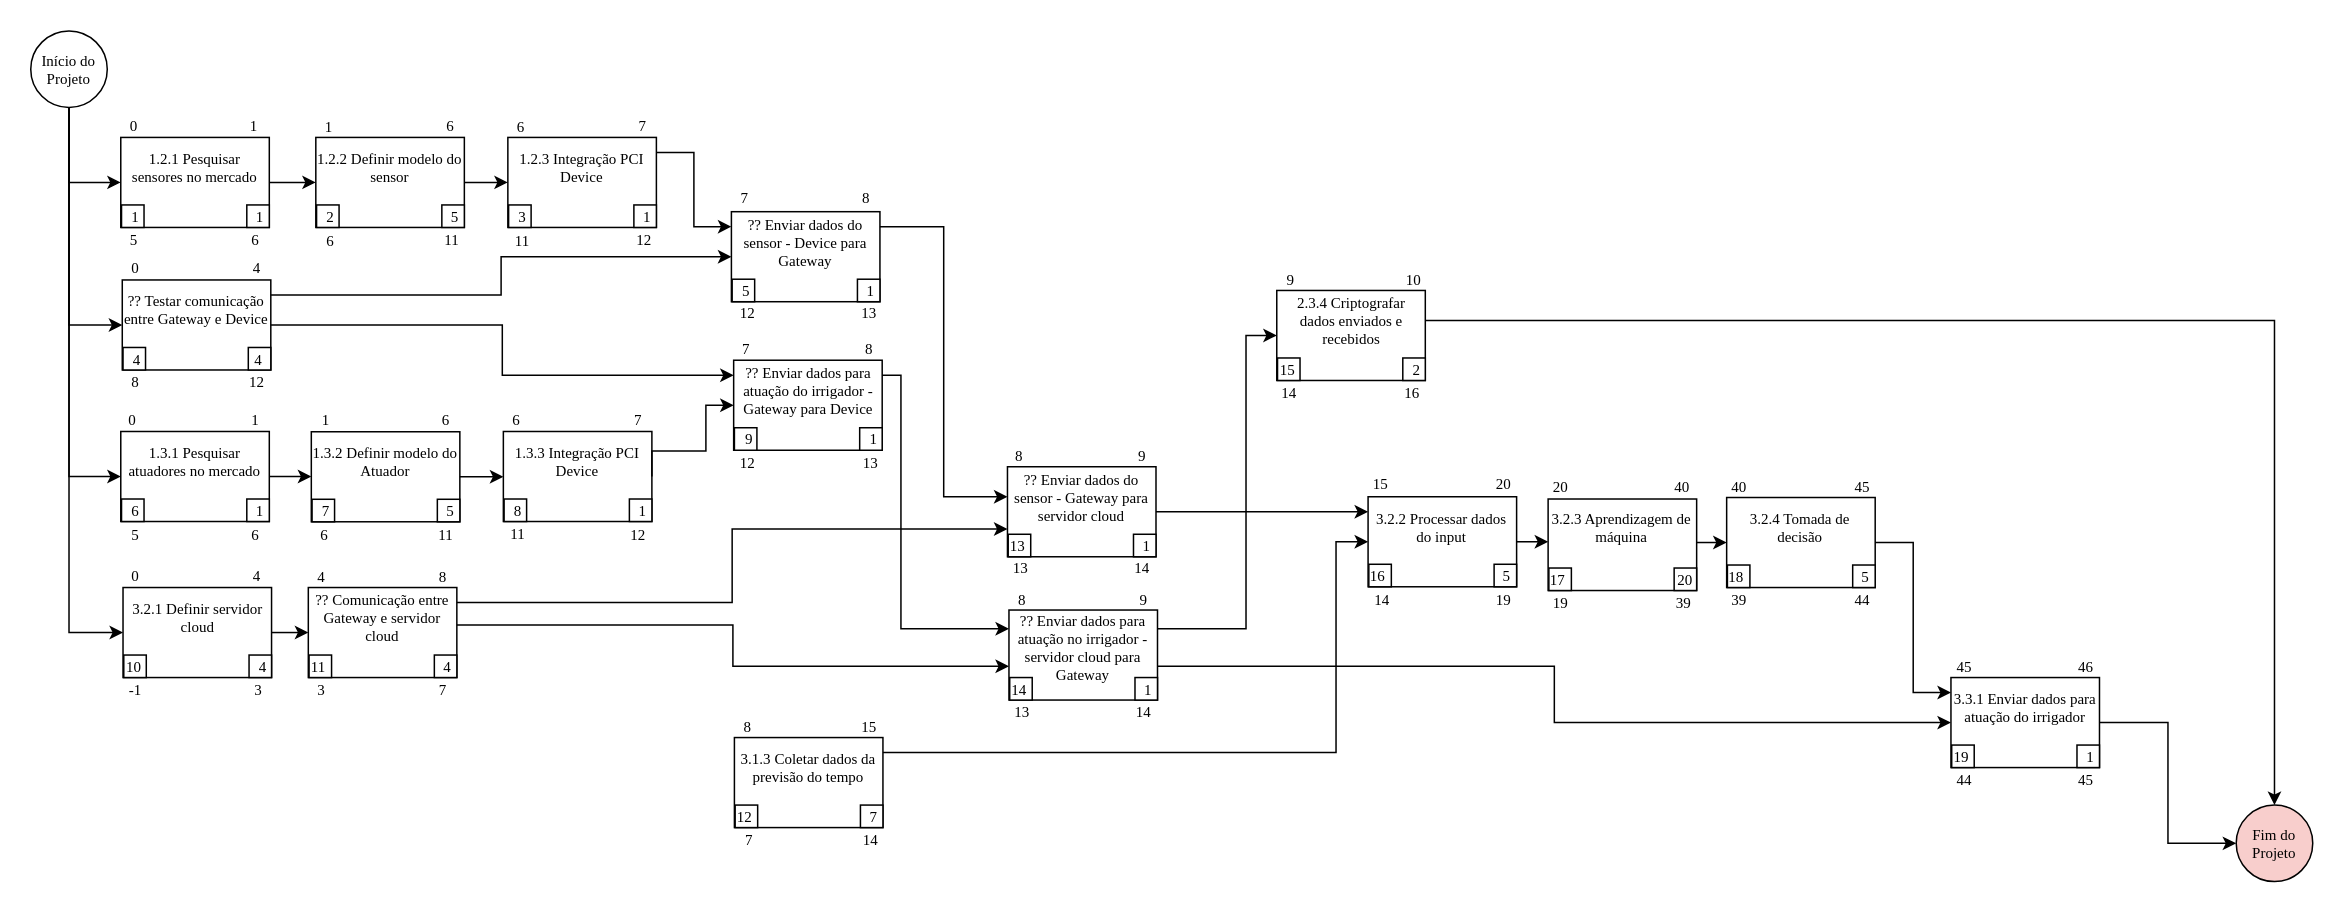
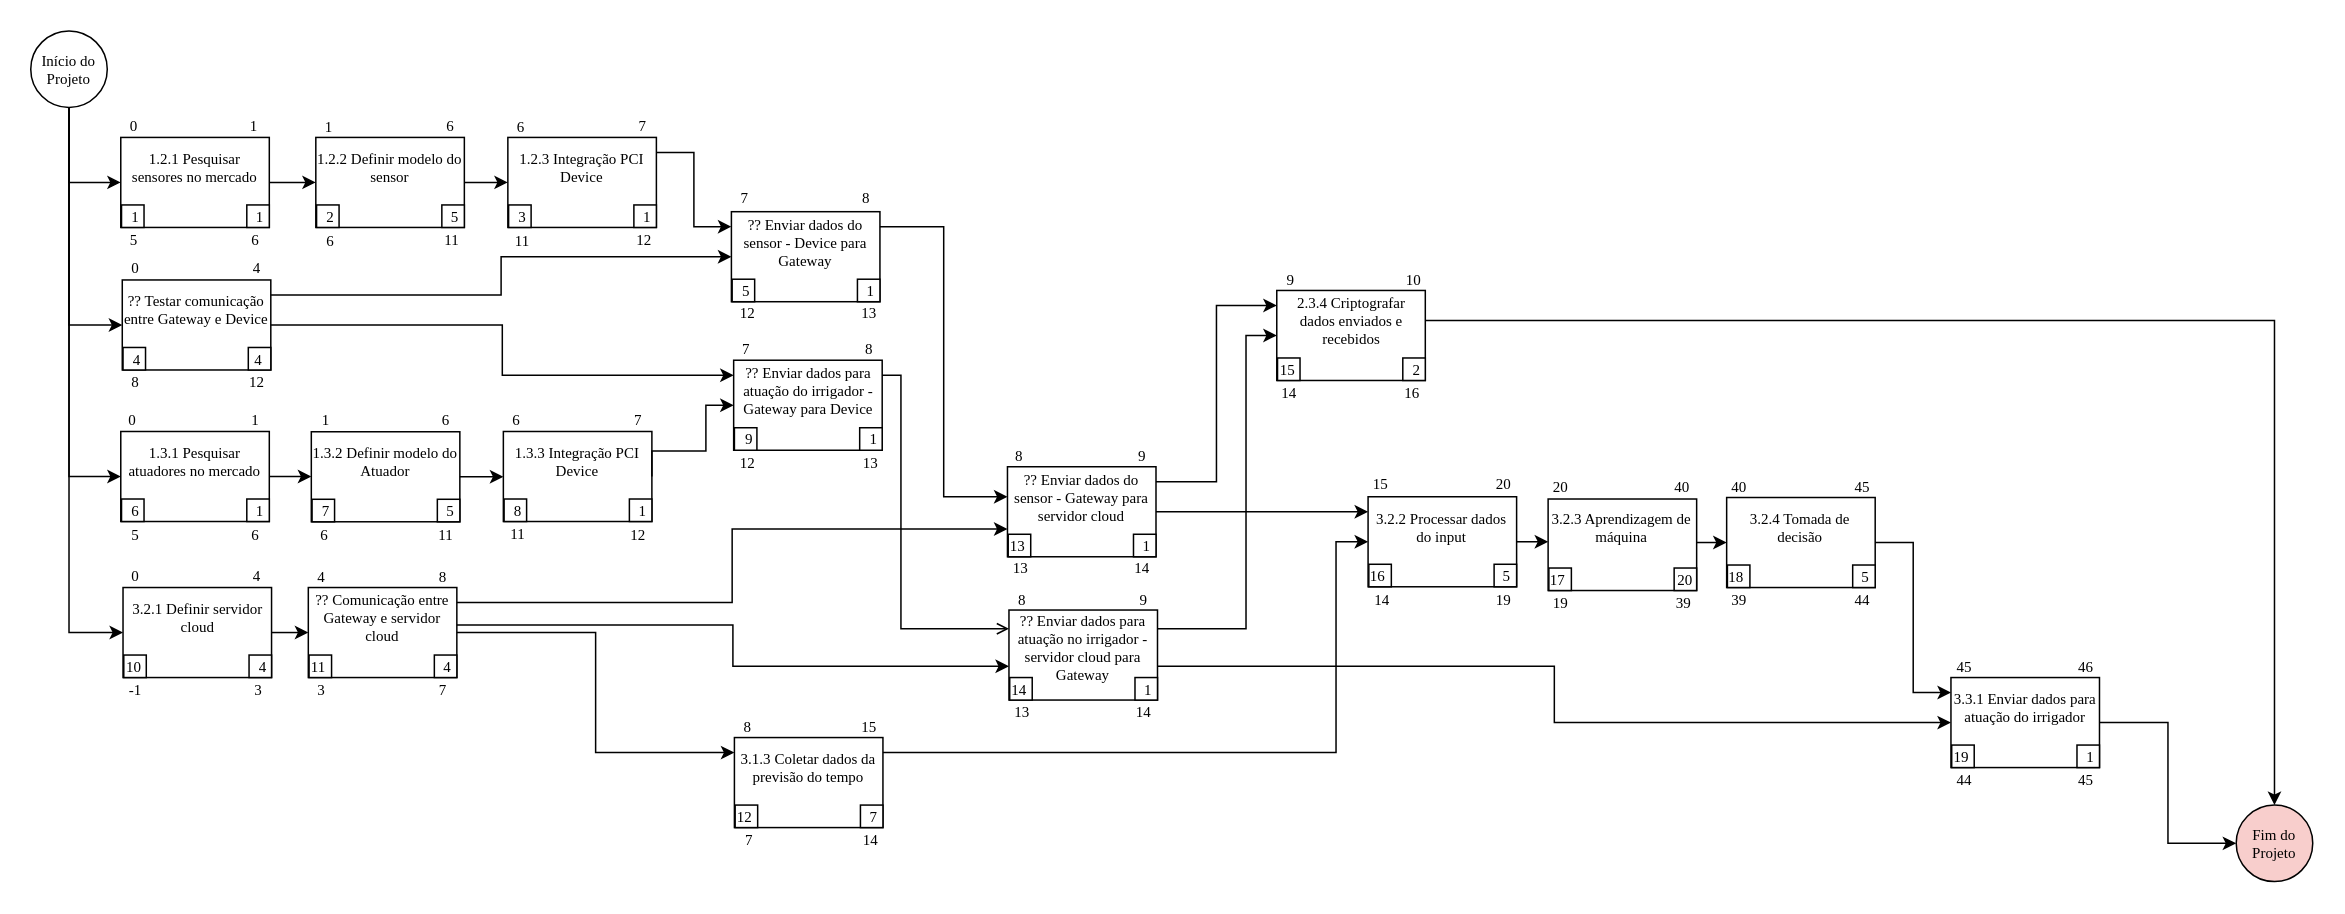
none -> (1216, 398)
(997, 629) -> (999, 629)
none -> (596, 687)
